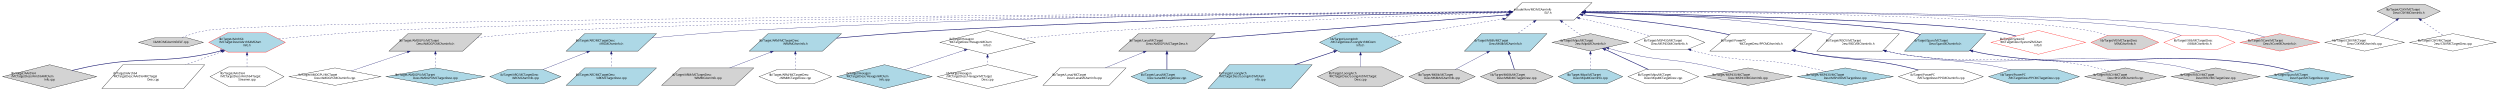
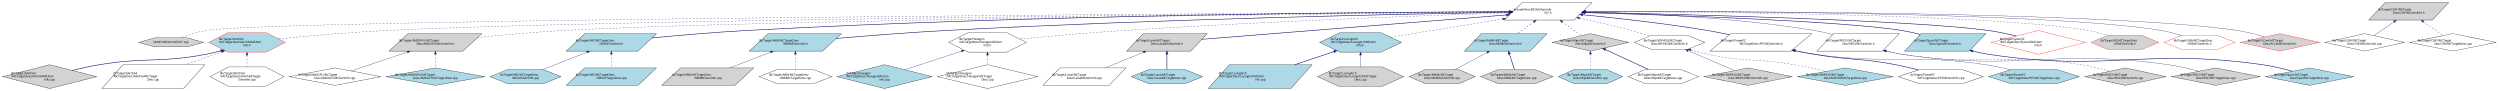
(2409, 11) -> (2409, 11)
(952, 22) -> (952, 22)
(988, 42) -> (988, 42)
(1167, 42) -> (1167, 42)
(1669, 60) -> (1711, 61)
